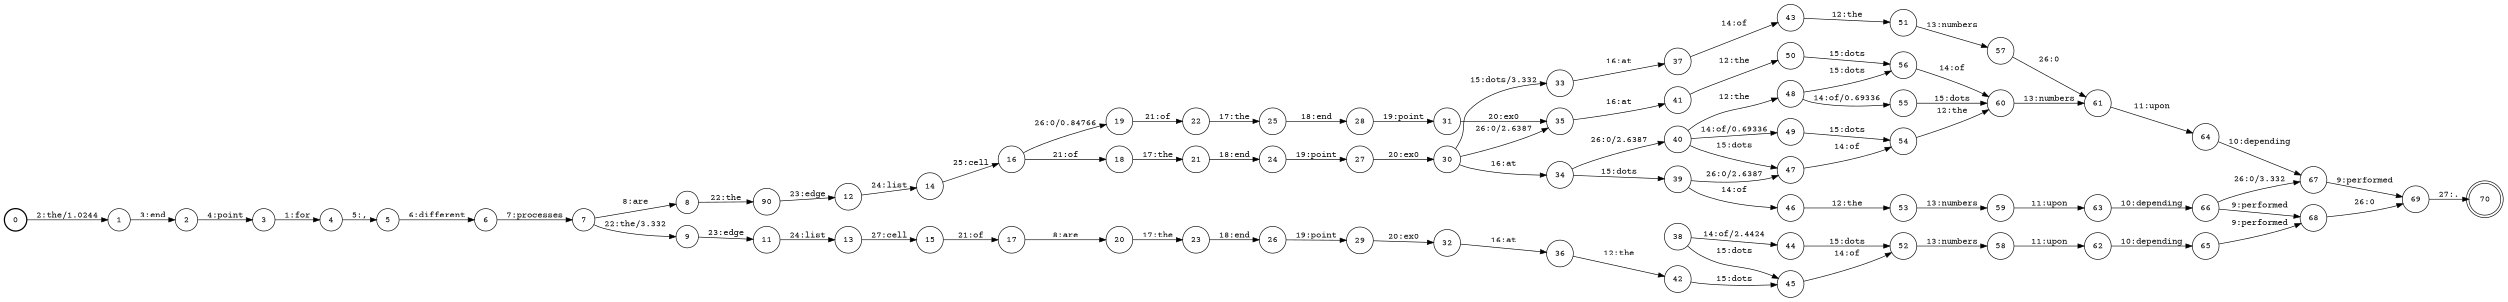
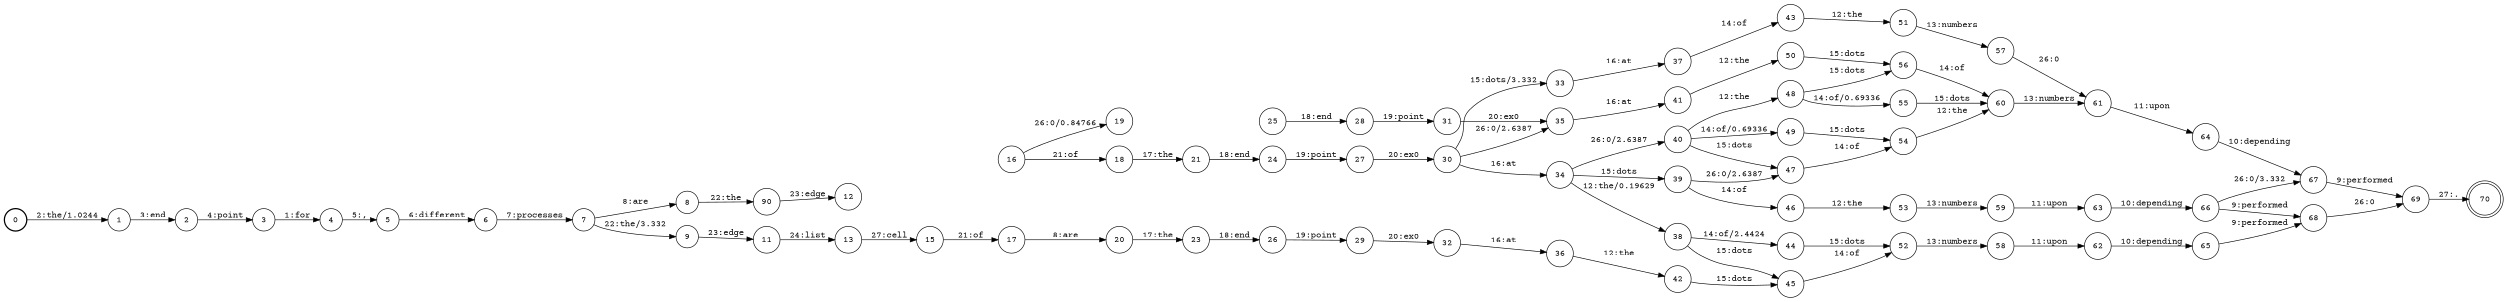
(1196, 121) -> none
(930, 186) -> none
none -> (1614, 208)
